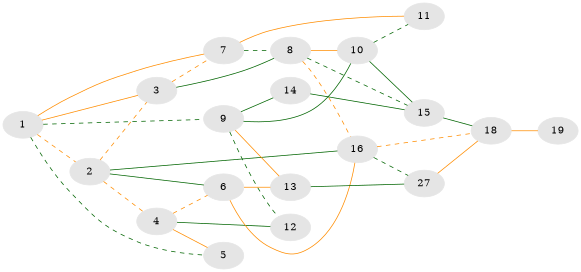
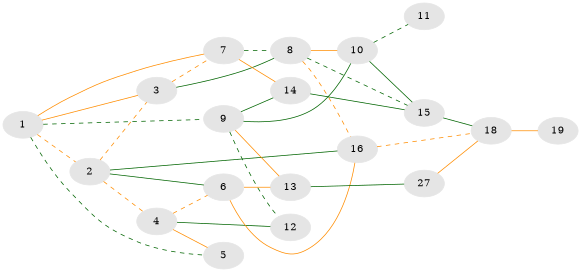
(320, 21) -> (257, 71)
(391, 166) -> none
